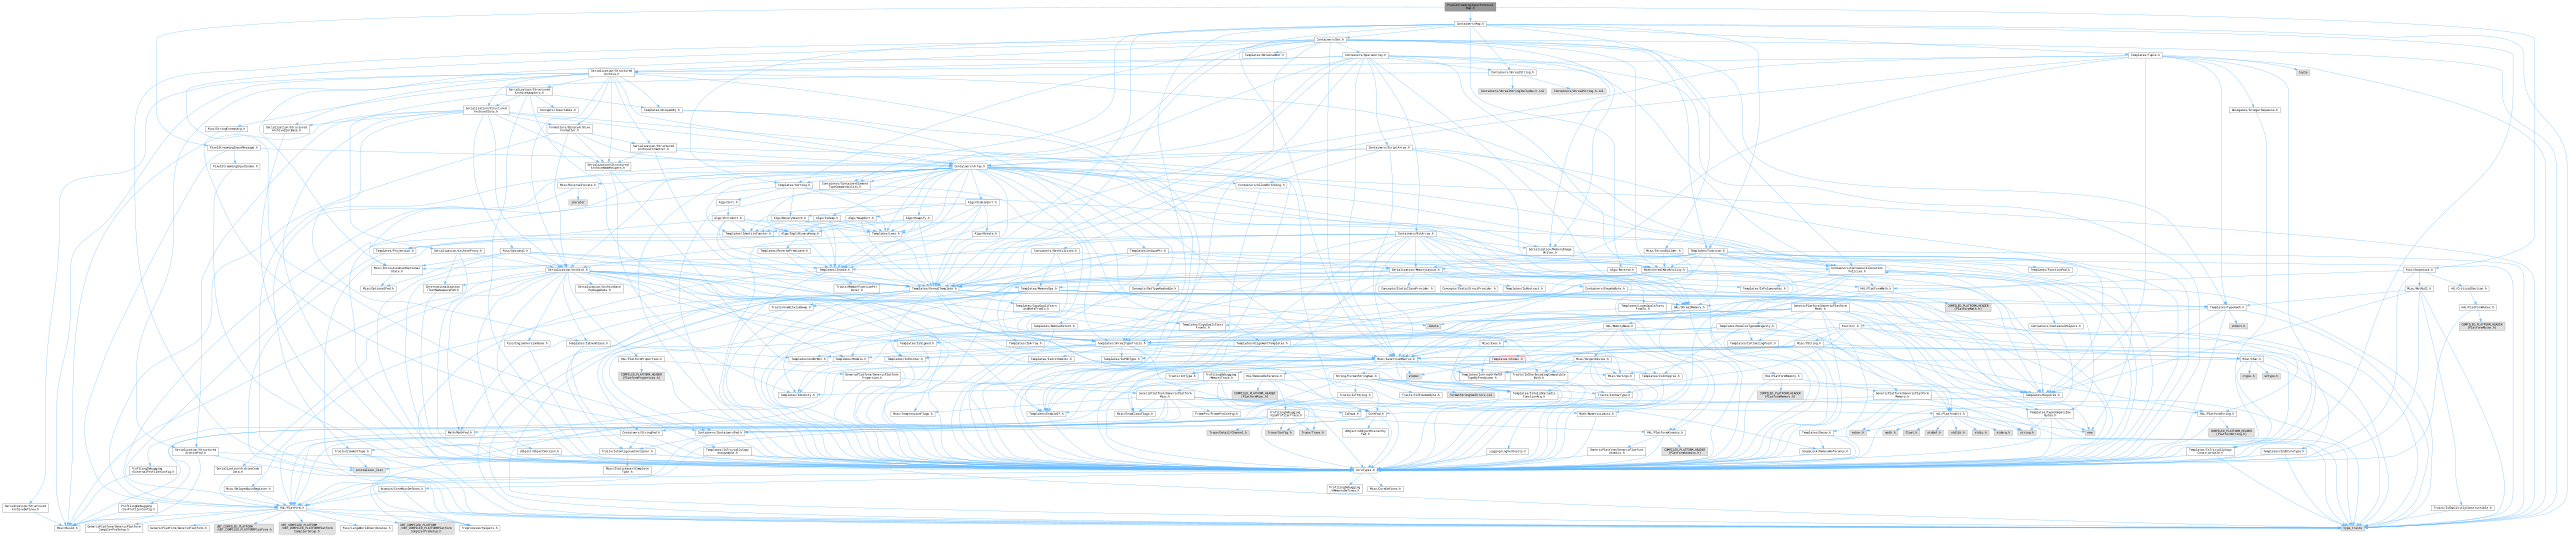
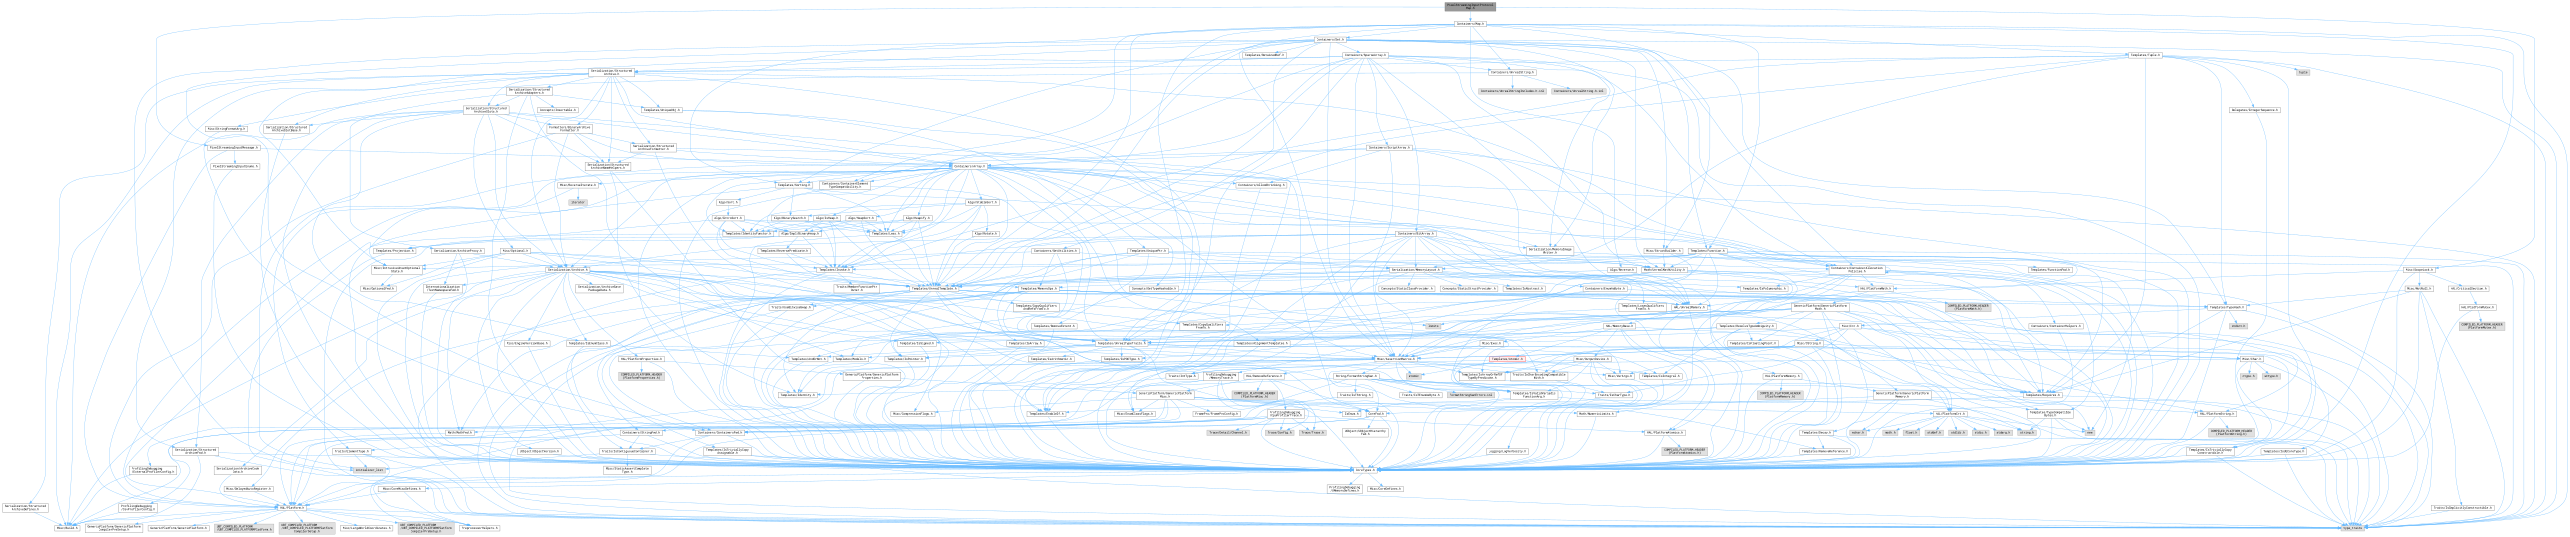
none -> (1641, 54)
(1192, 386) -> (1216, 386)
none -> (2249, 406)
(1617, 452) -> none
(1825, 452) -> (1825, 452)
(402, 489) -> (402, 489)
